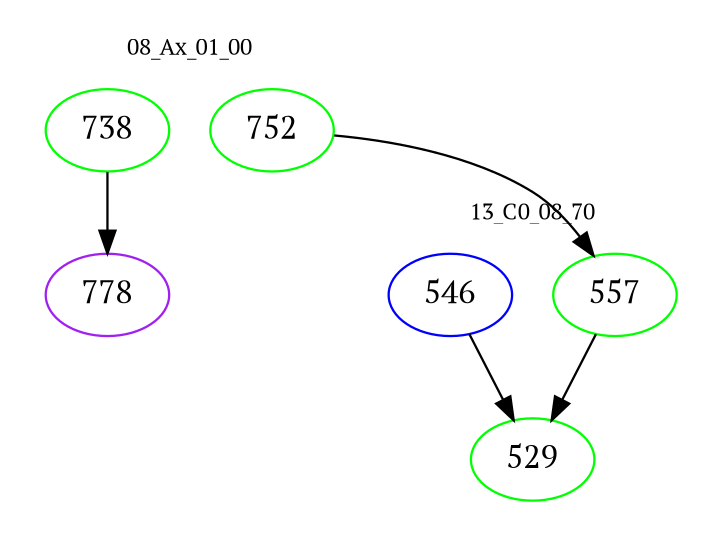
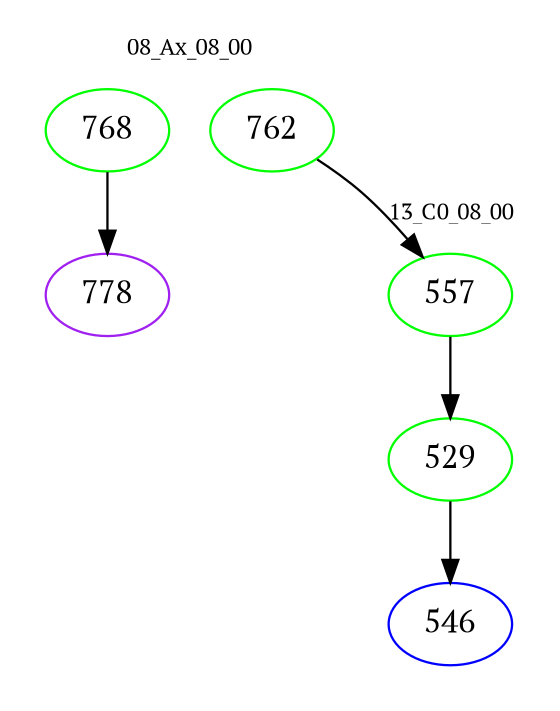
(190, 49) -> (190, 49)
(107, 130) -> (107, 130)
(272, 130) -> (272, 130)
(533, 214) -> (452, 214)
(486, 367) -> (450, 531)
